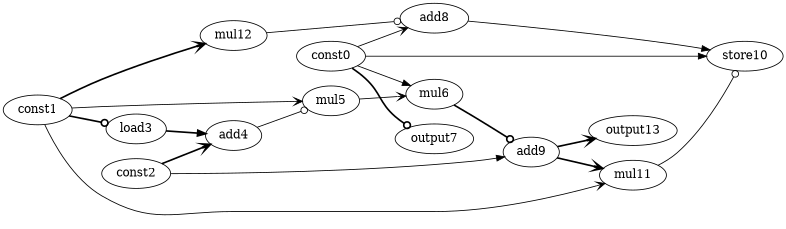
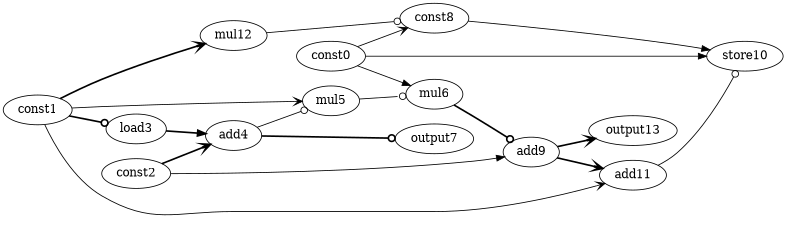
(434, 18) -> (434, 18)
(377, 92) -> (325, 137)
(374, 98) -> (378, 98)
(633, 175) -> (633, 175)
